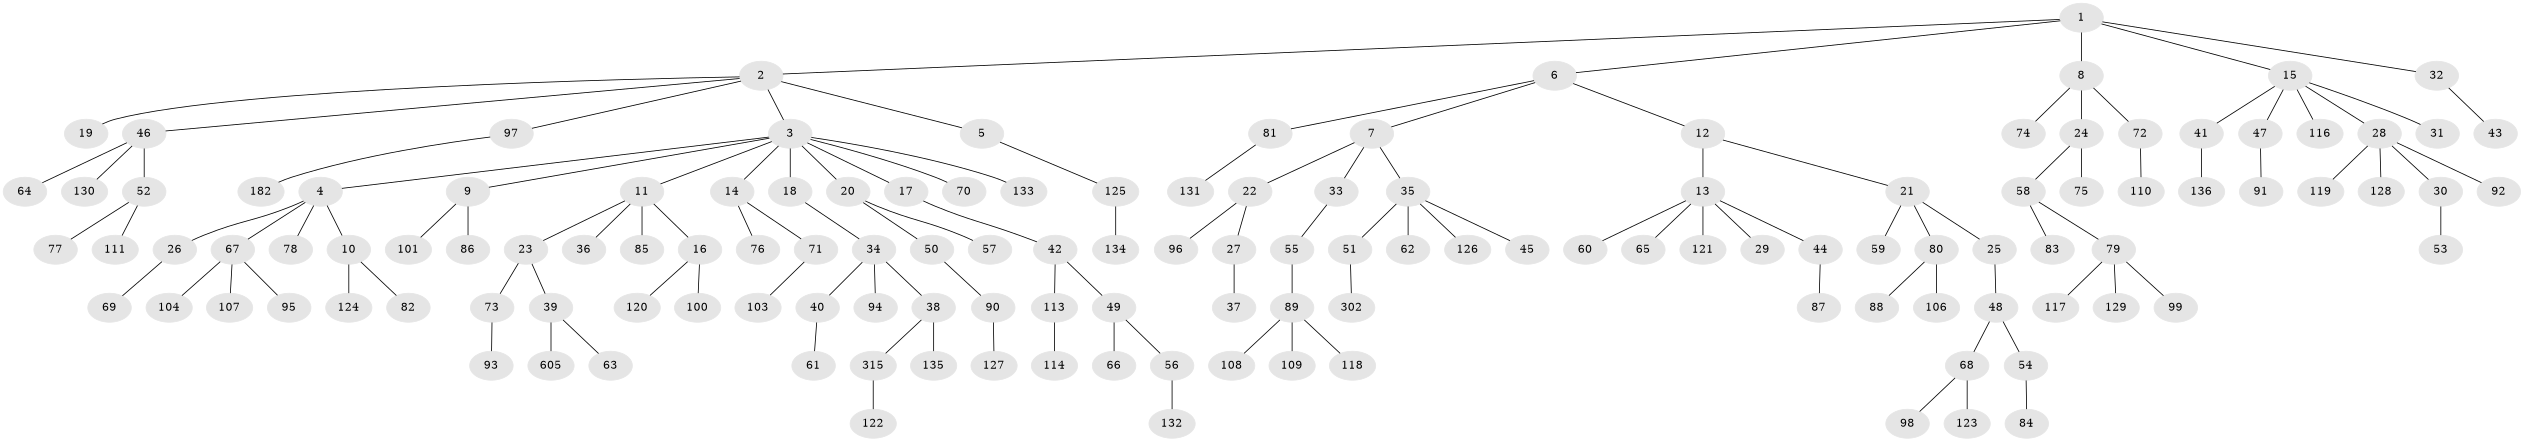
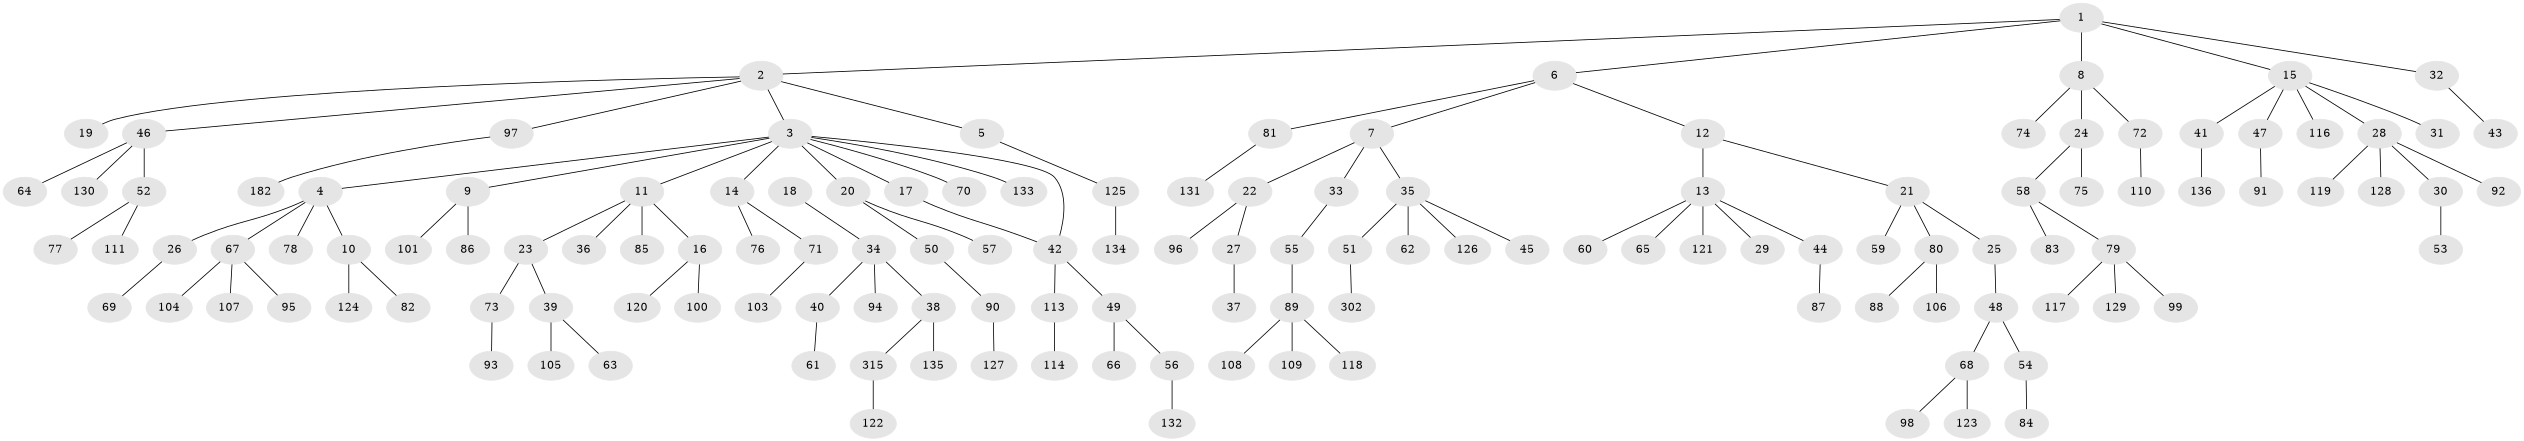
(790, 163) -> (965, 154)
(551, 366) -> (551, 366)
